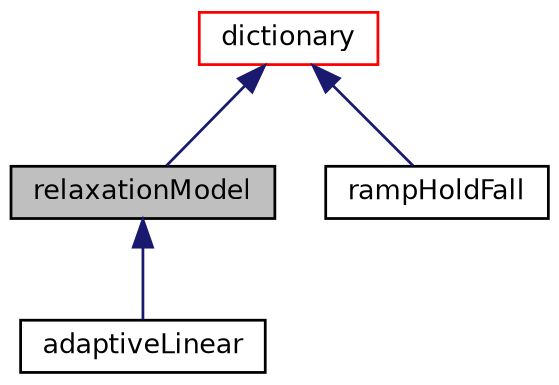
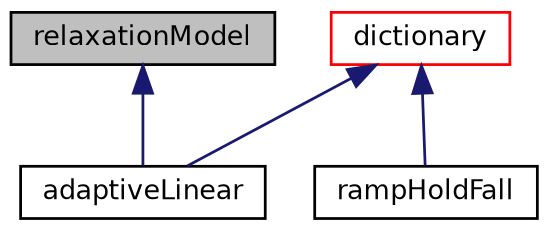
(206, 126) -> (270, 122)
